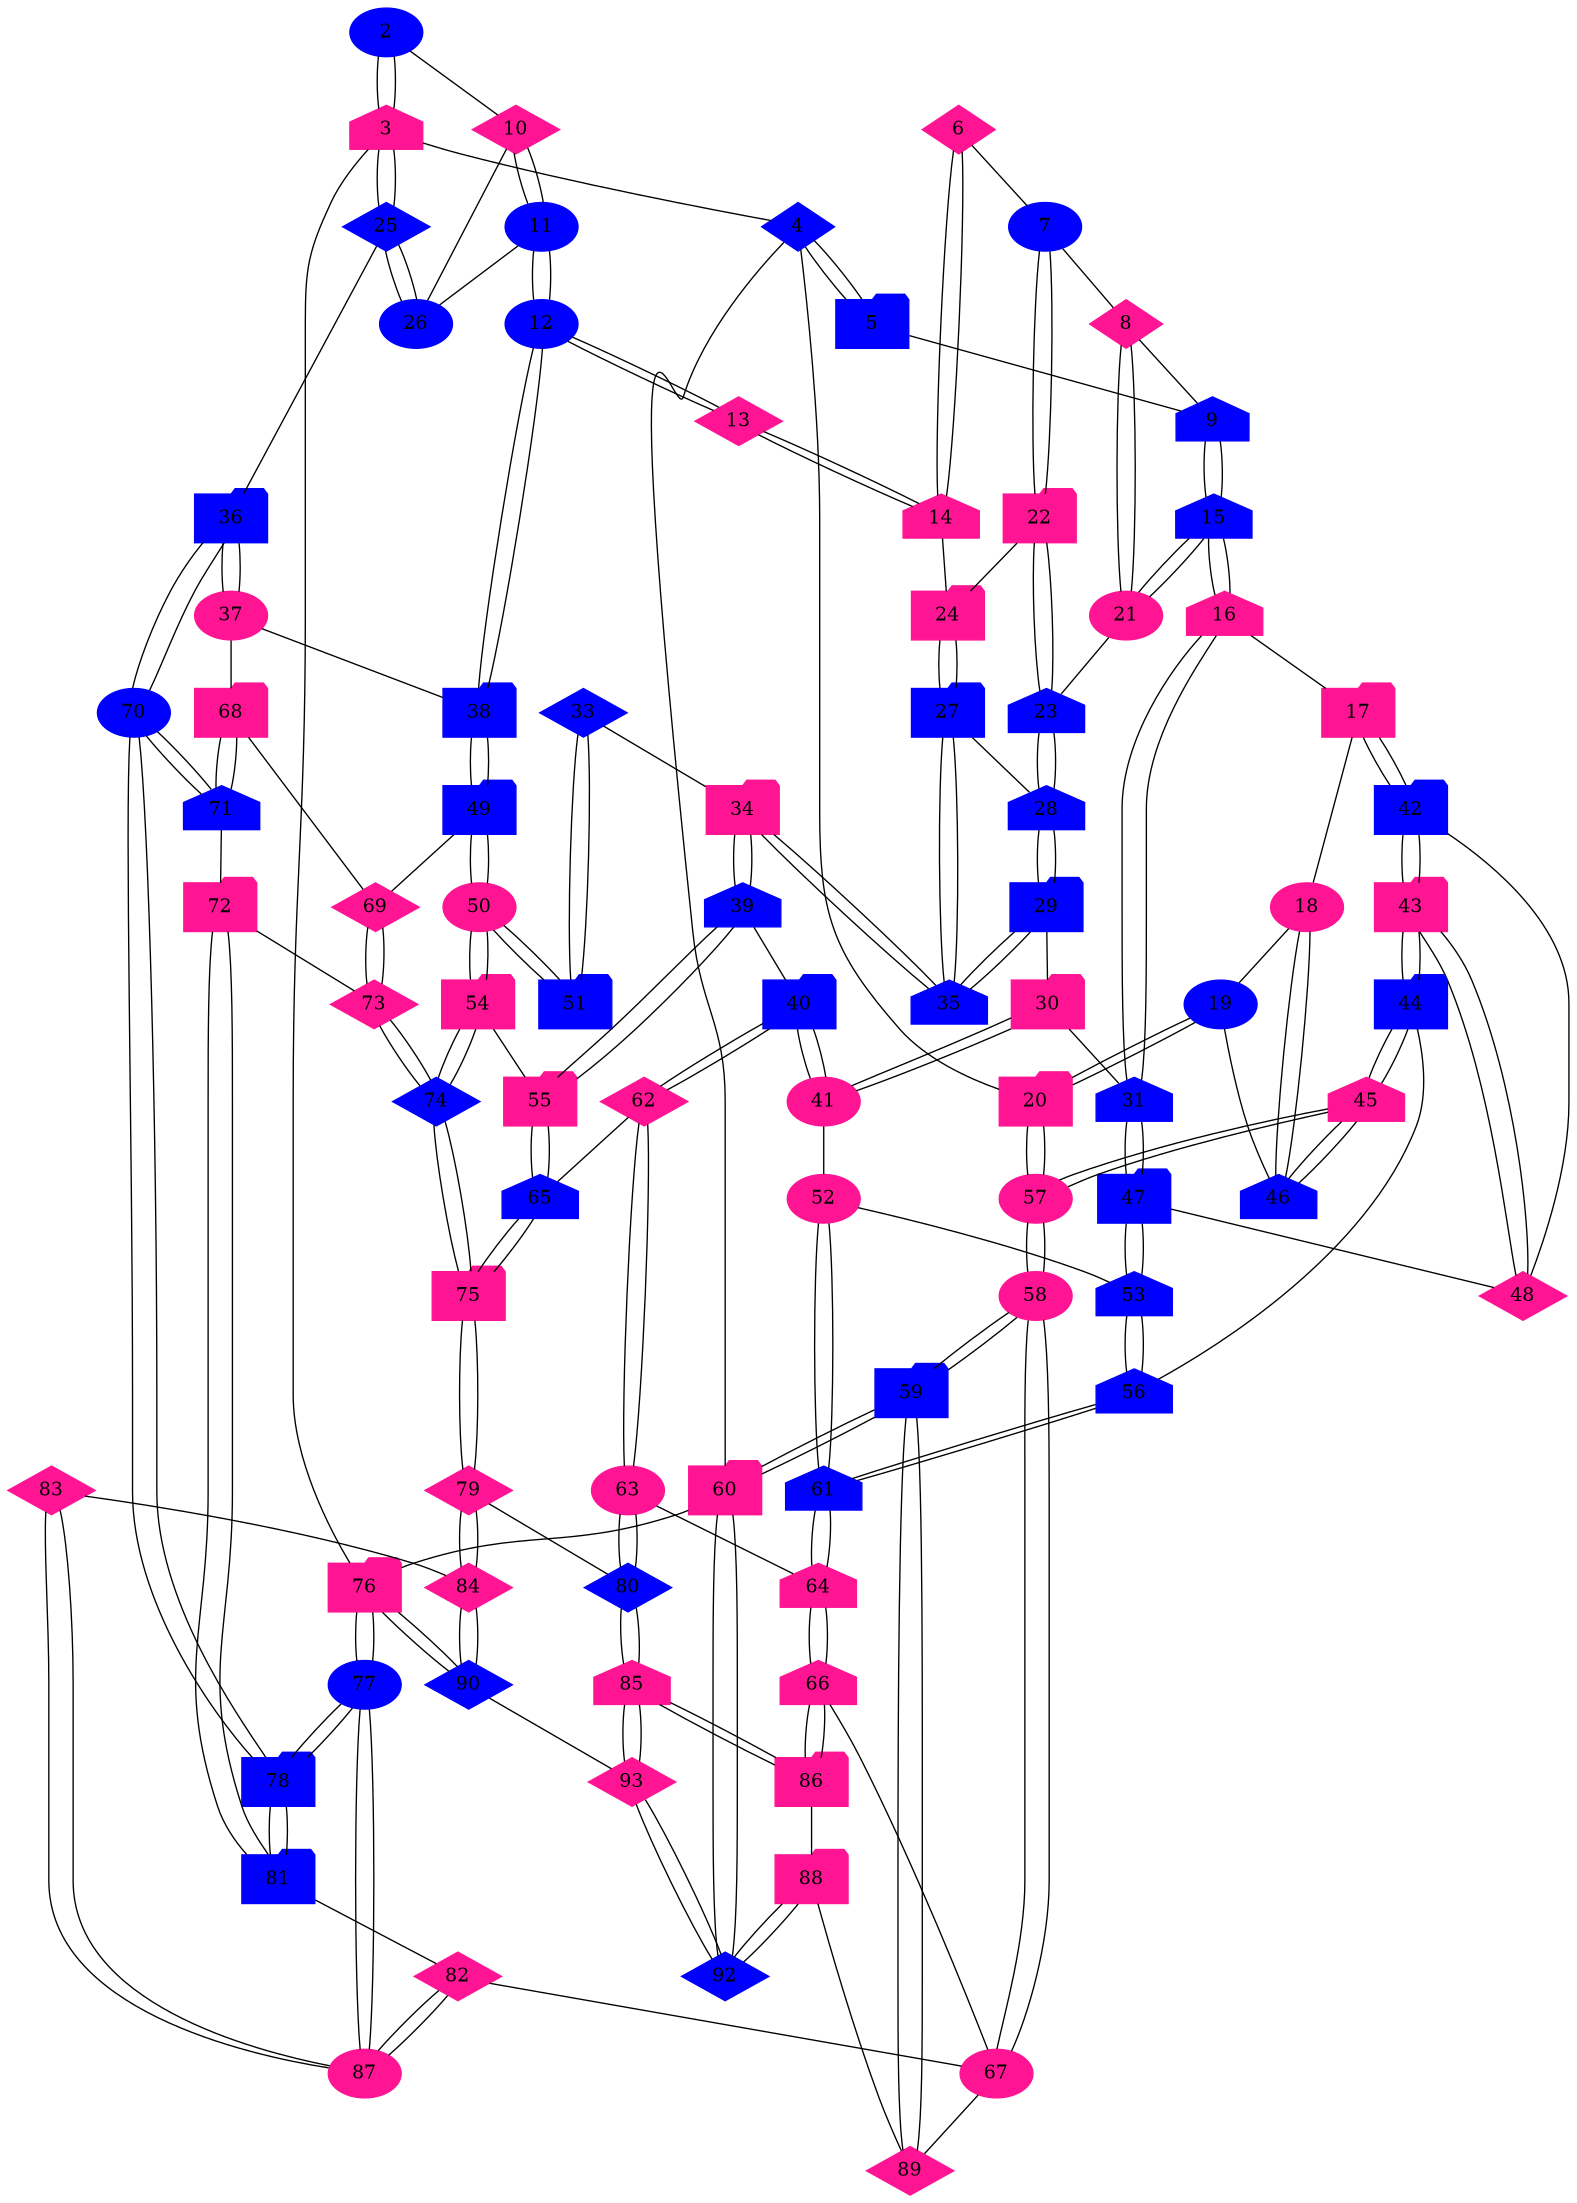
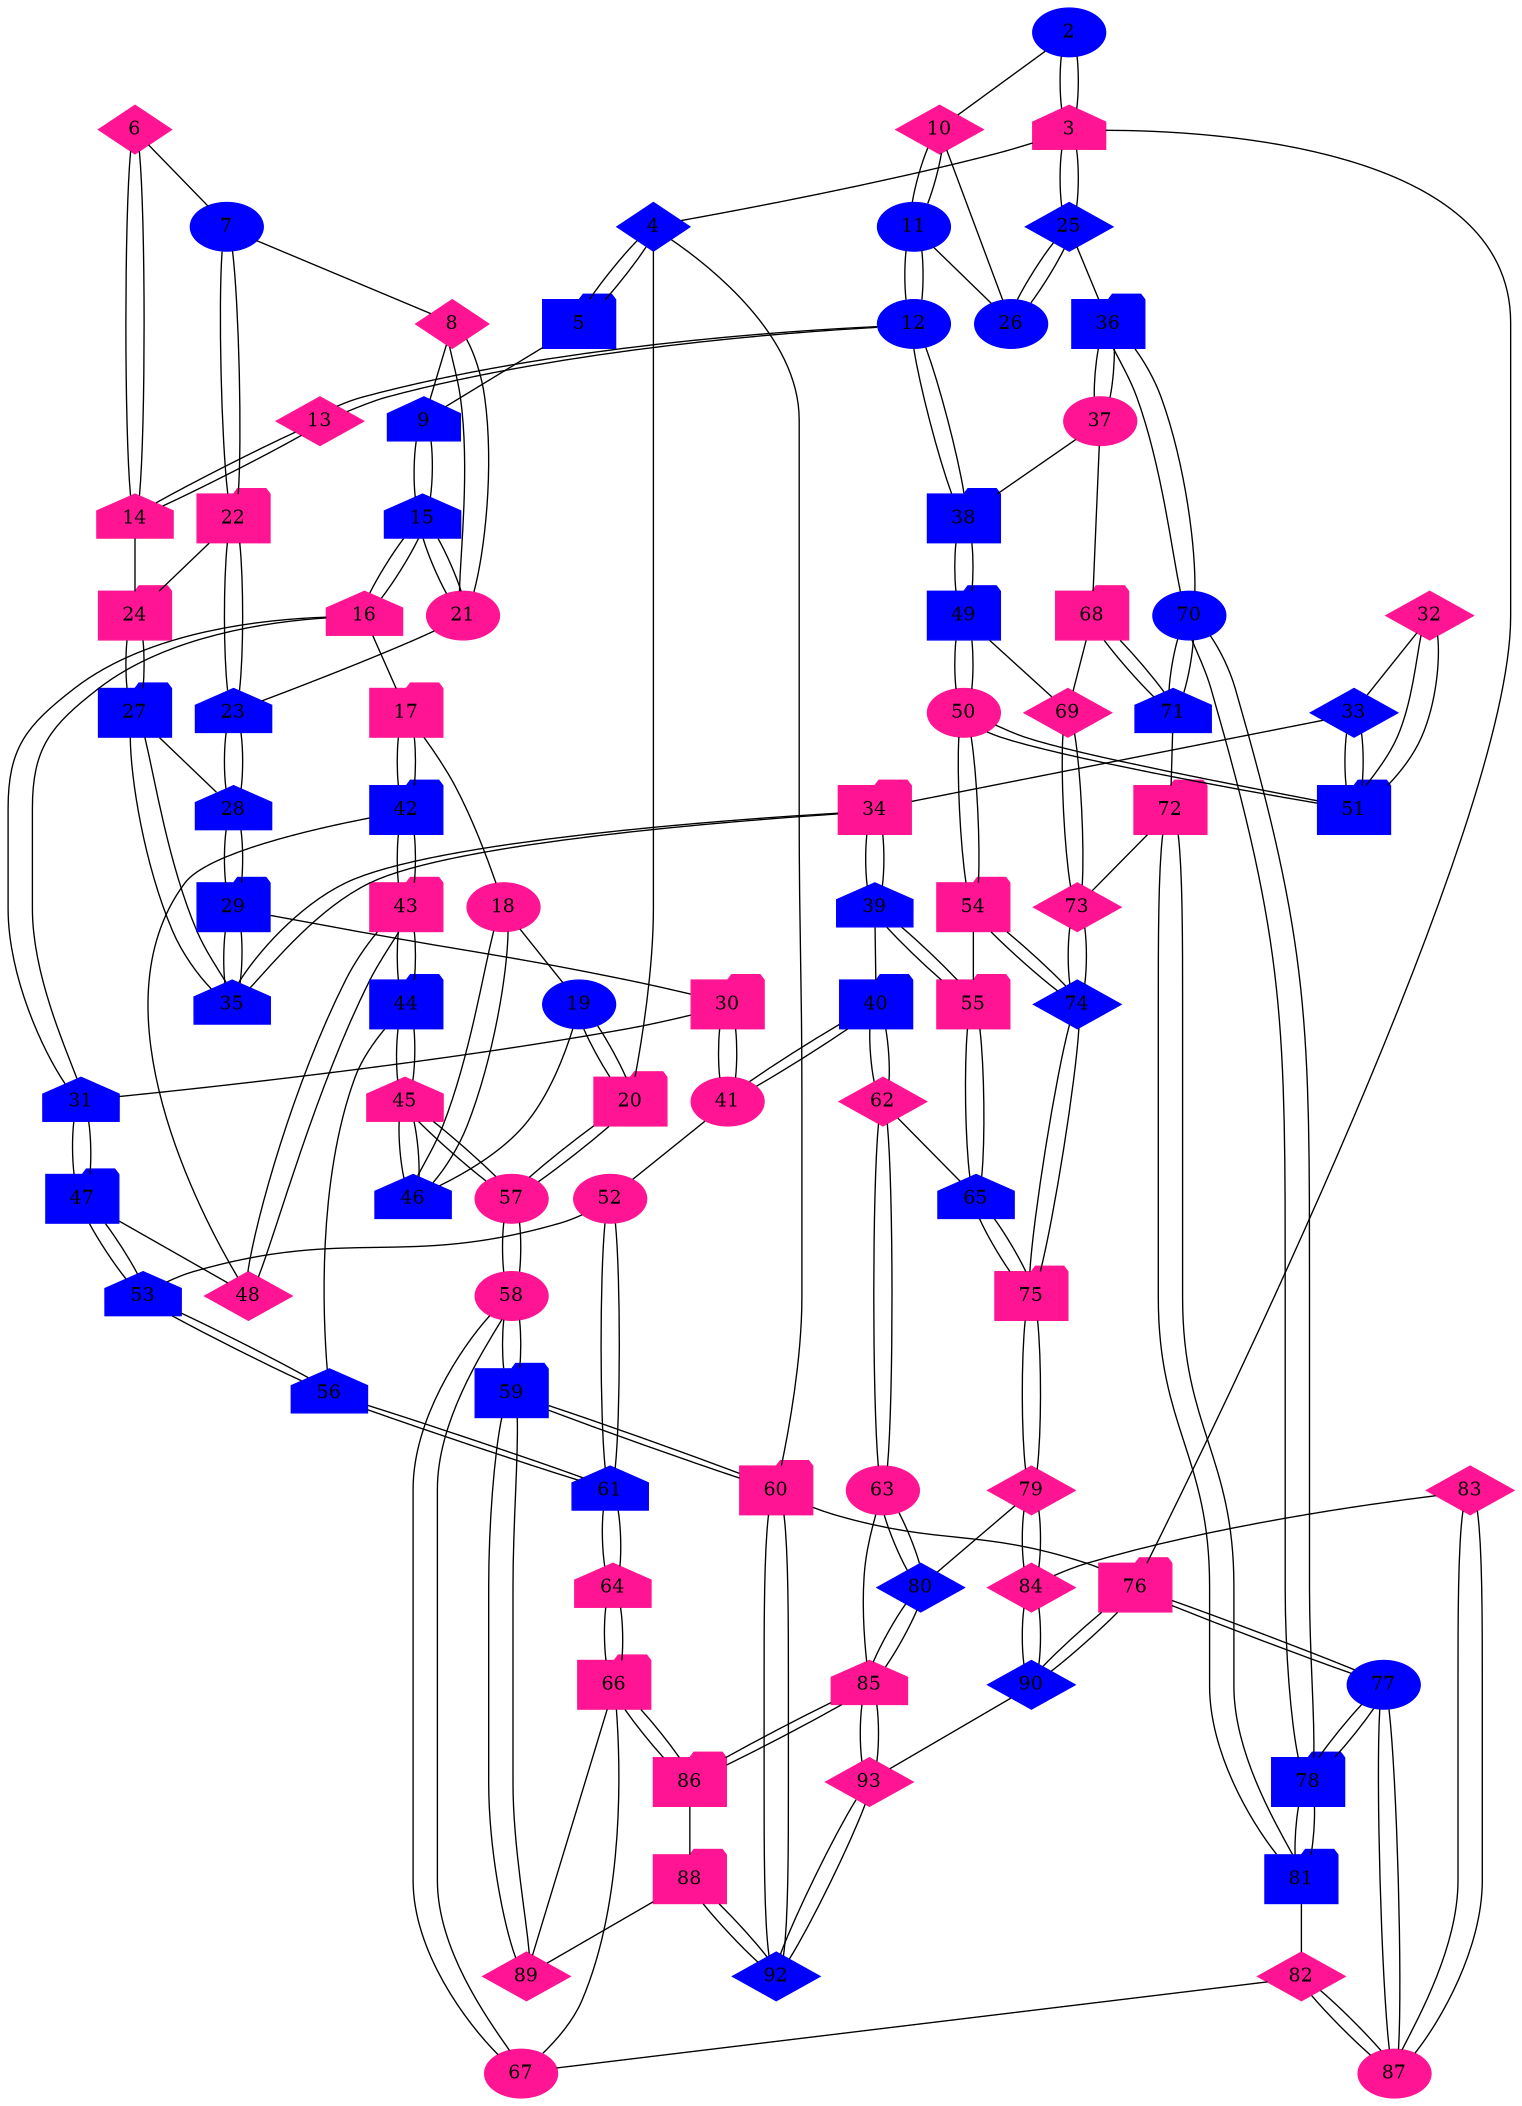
none -> (1430, 616)
(725, 1540) -> (864, 1588)
(818, 1685) -> (614, 1685)
(951, 2124) -> (570, 1832)
